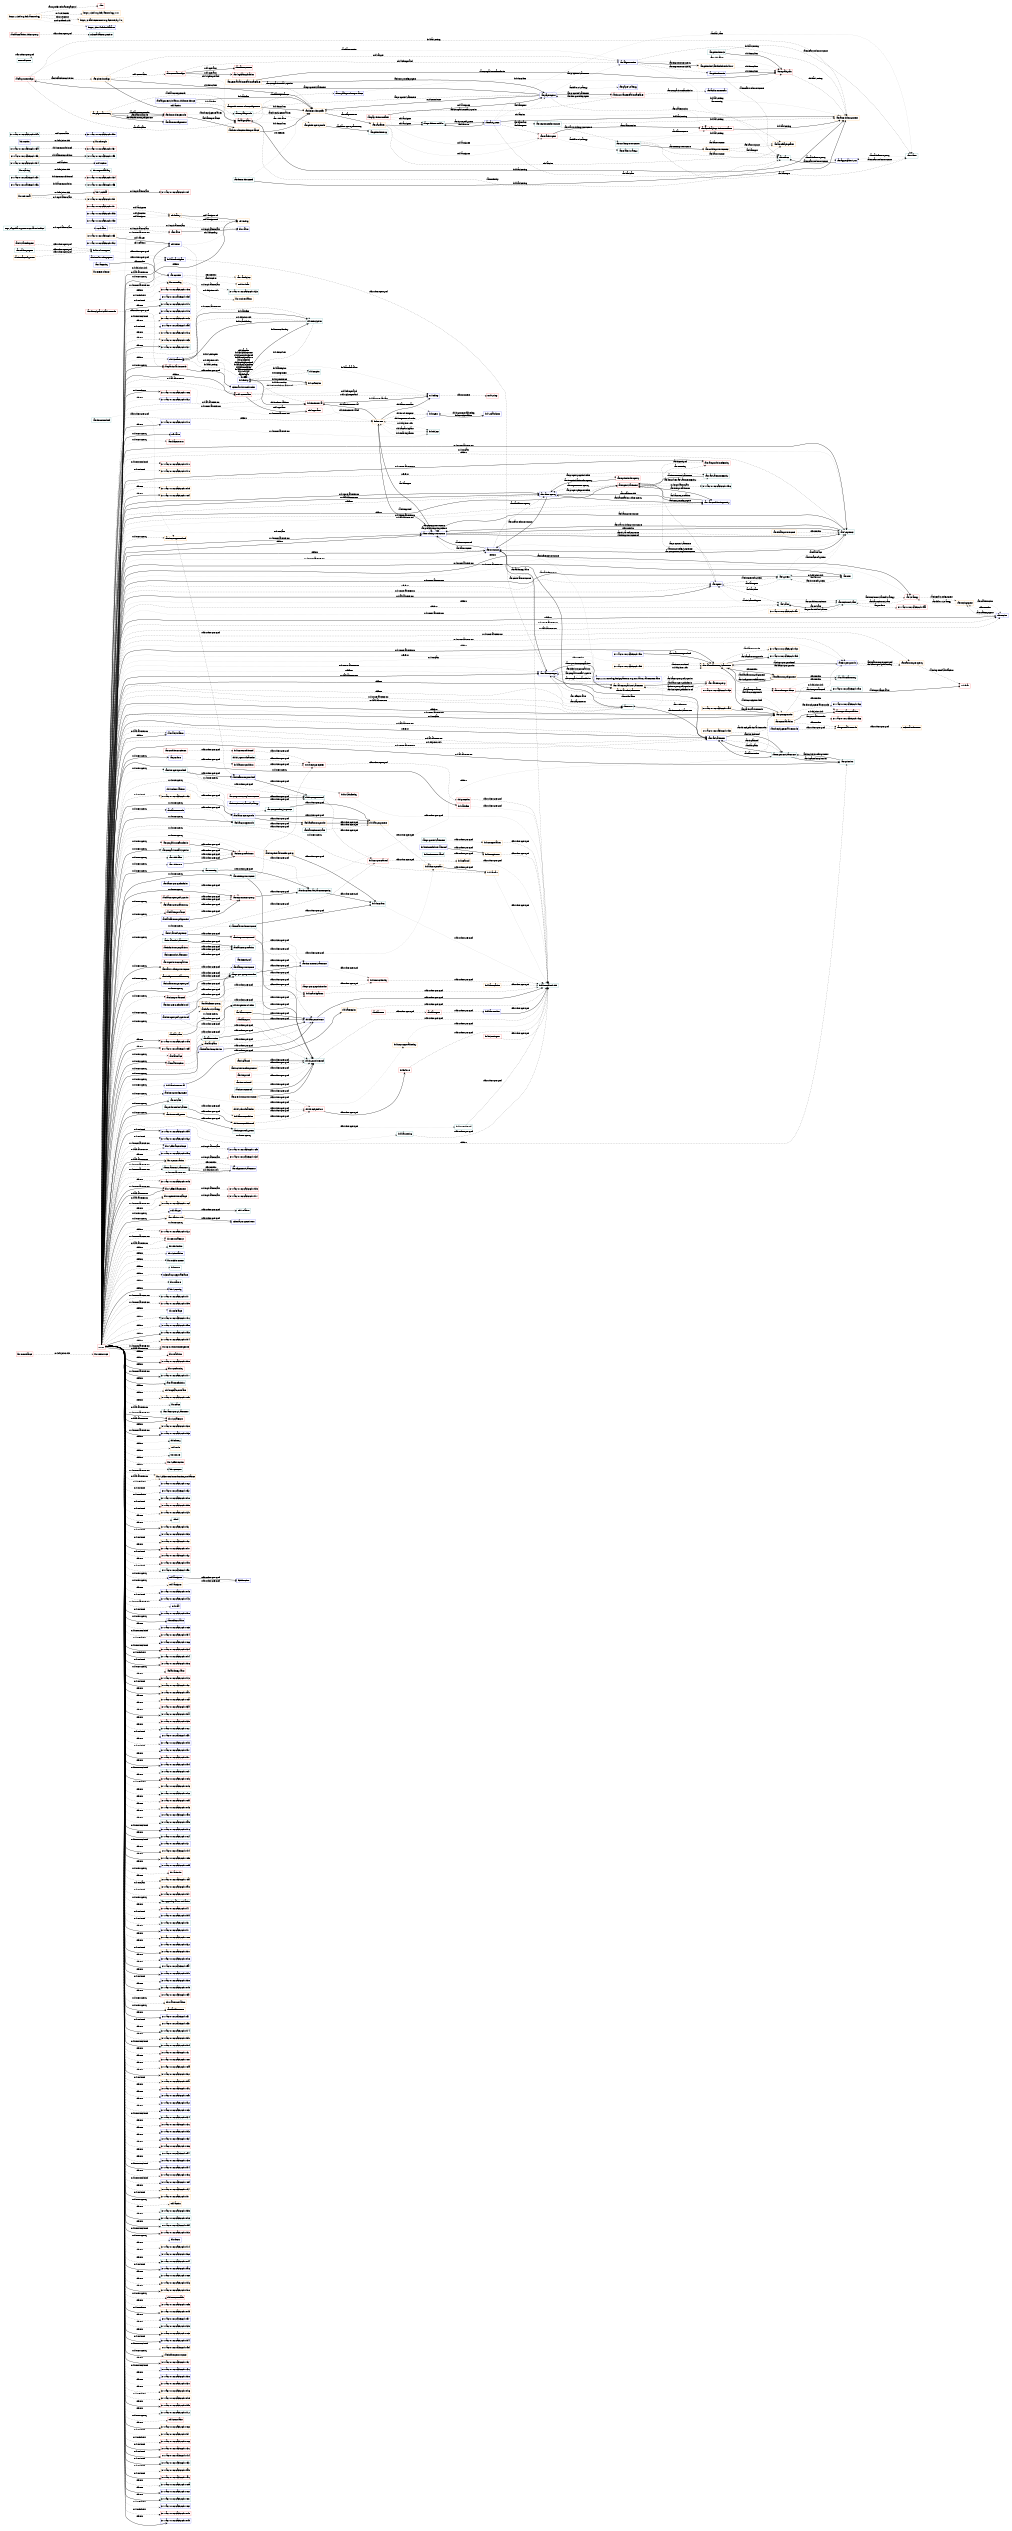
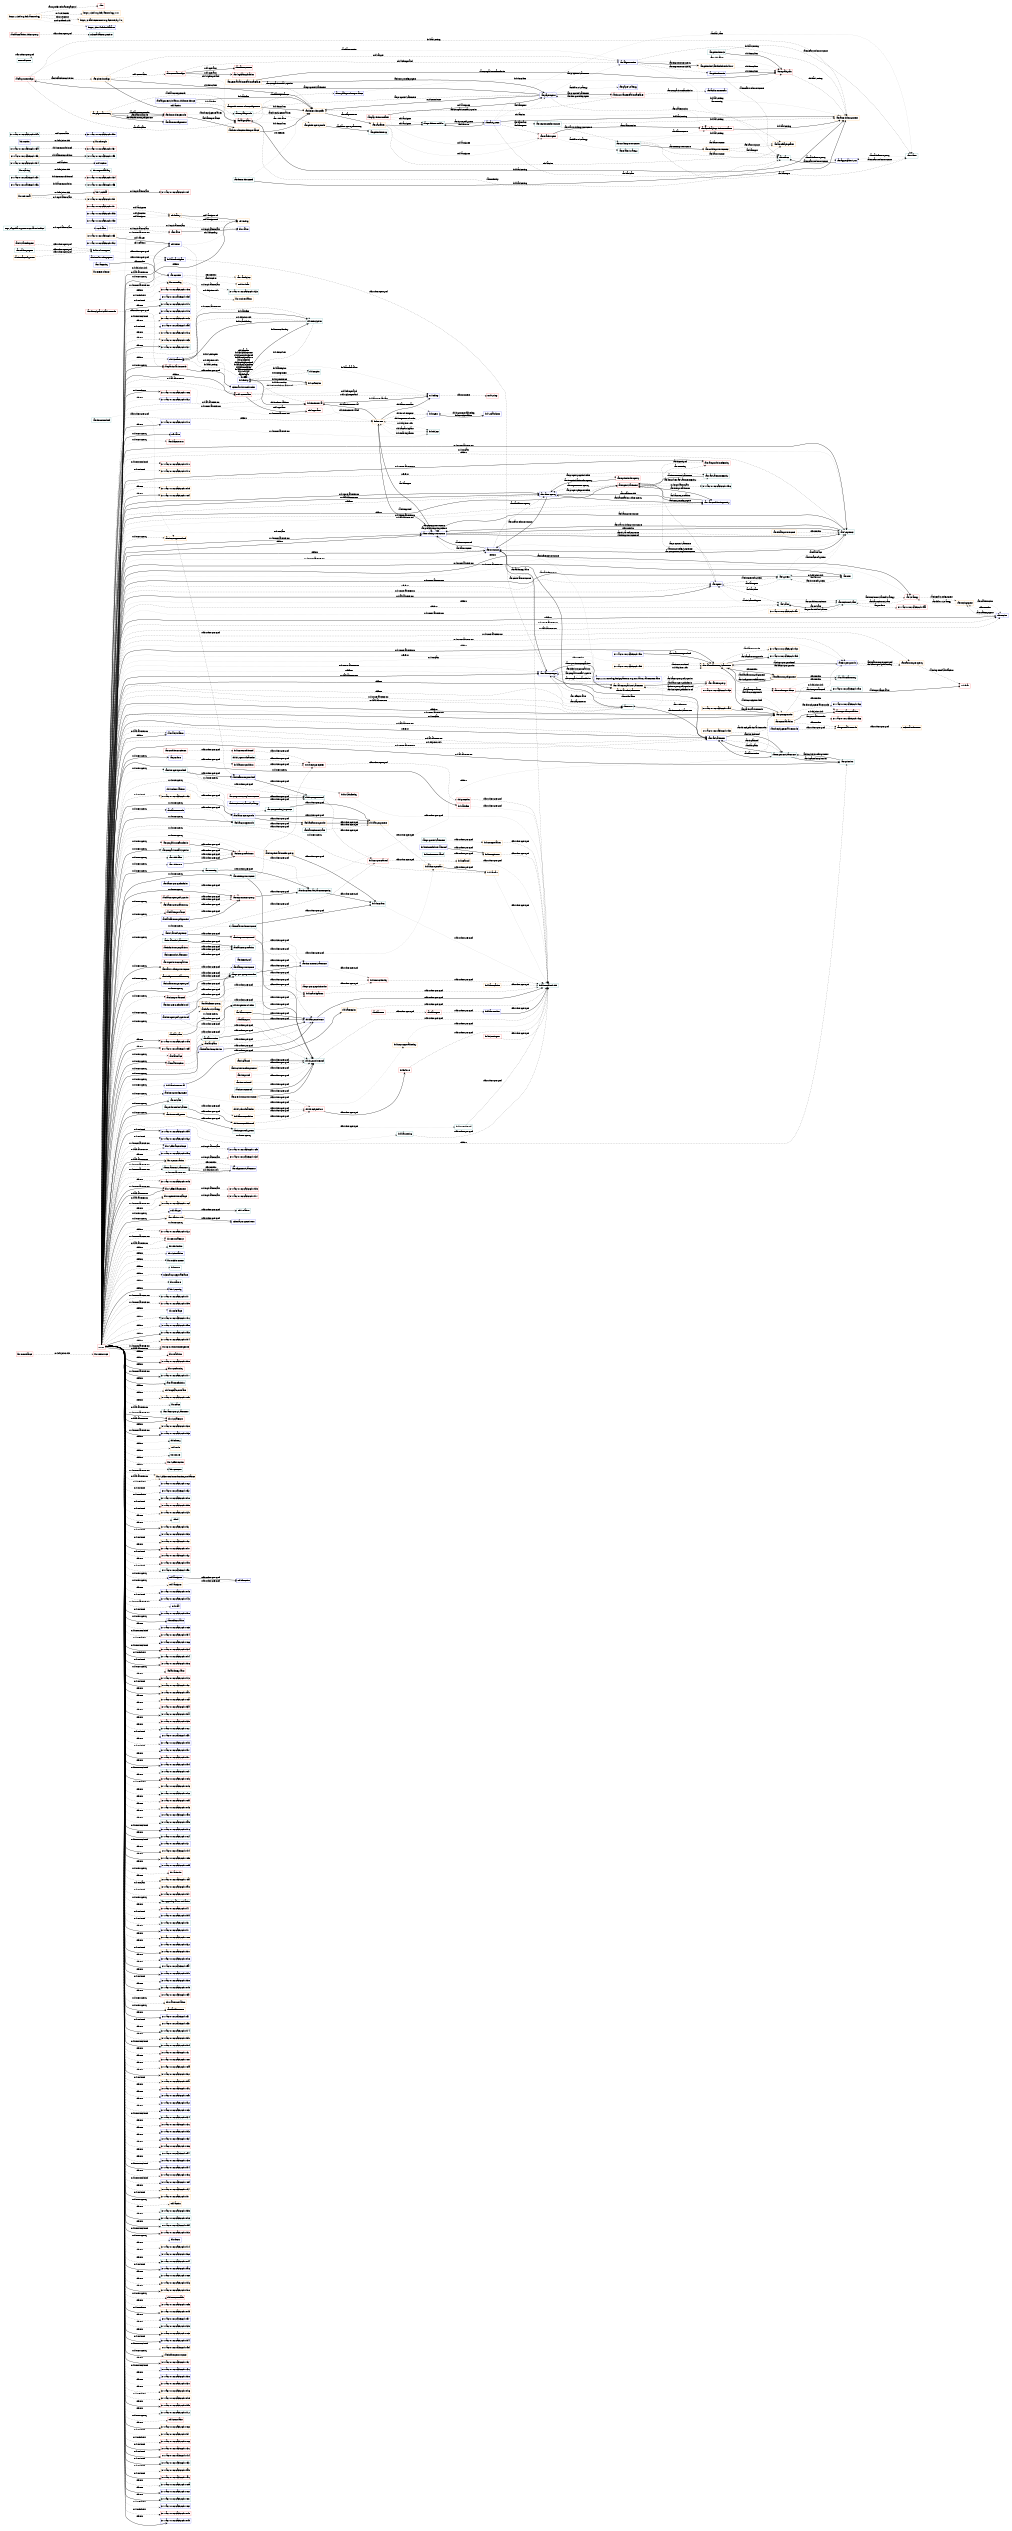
(244, 1581) -> (244, 1581)
